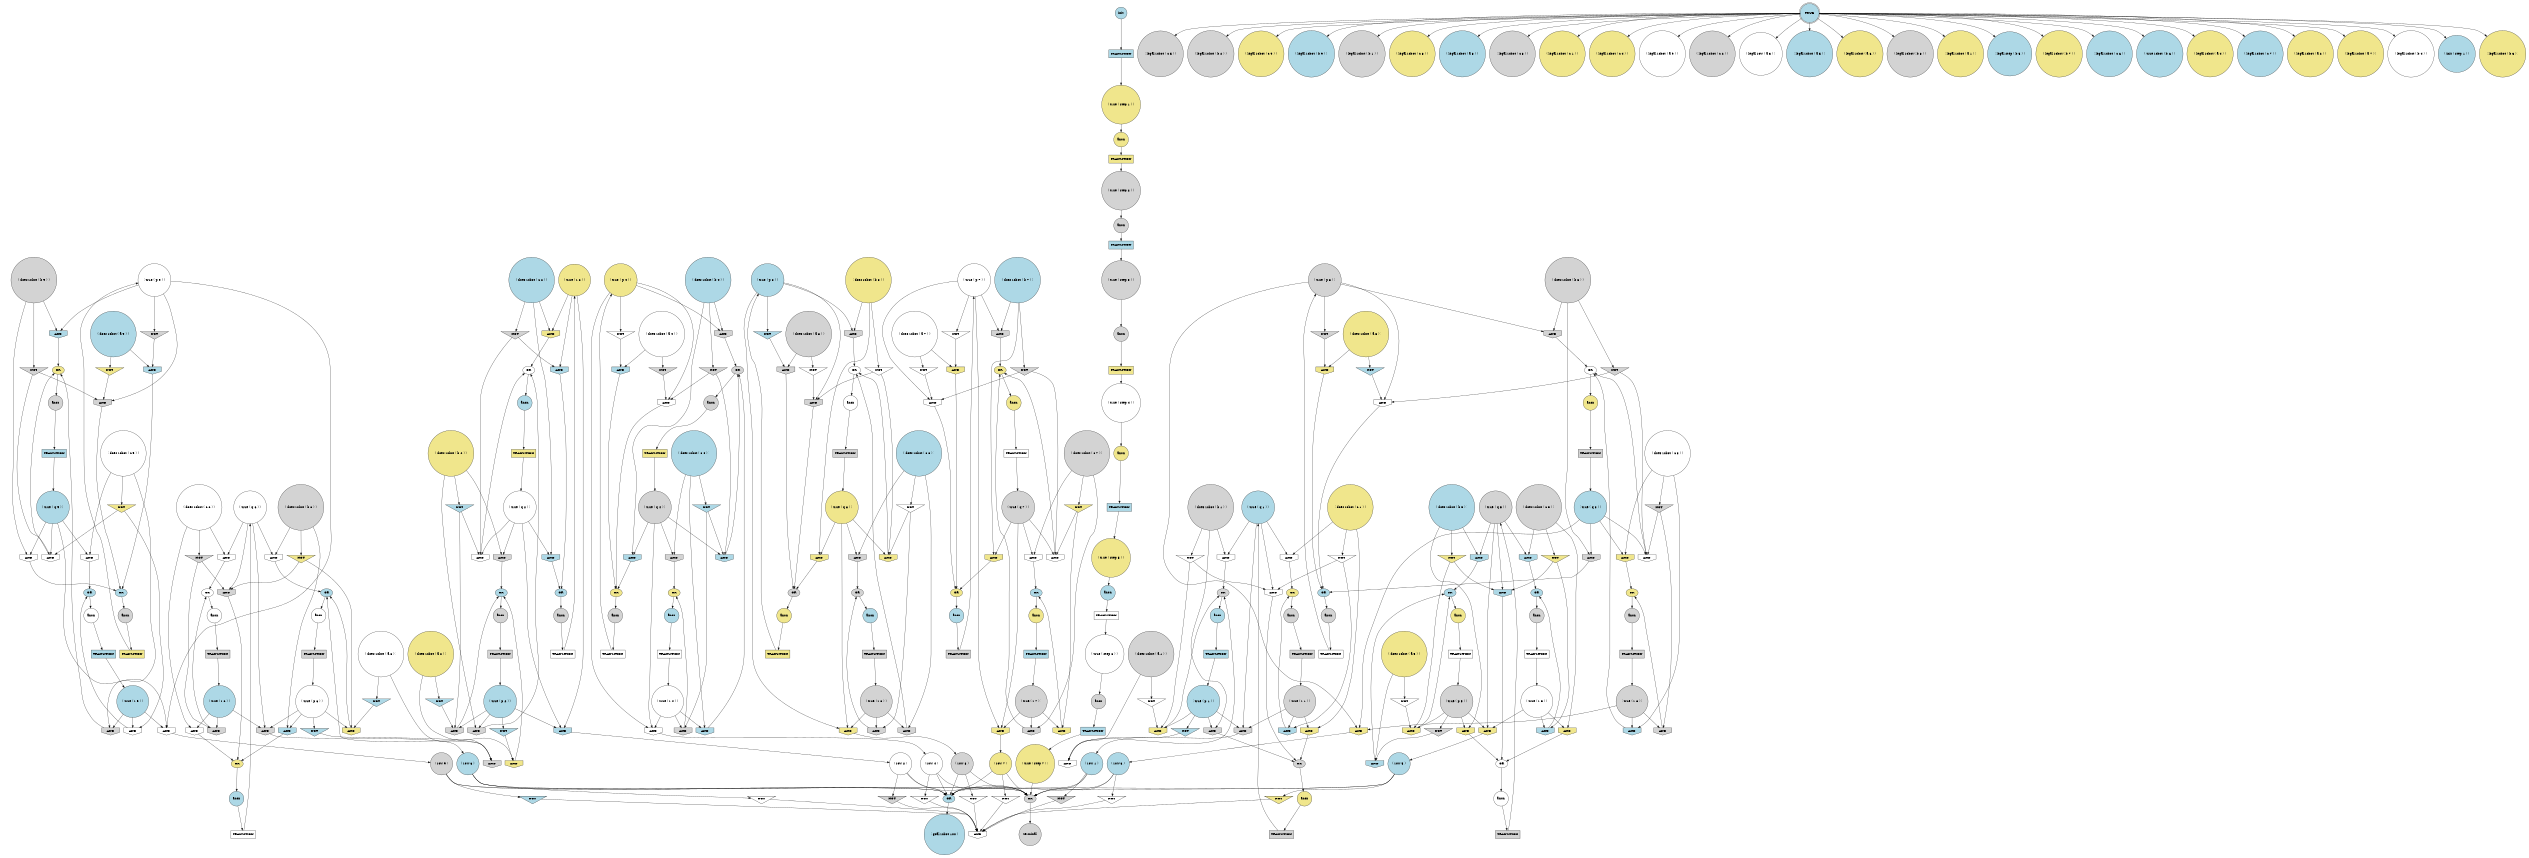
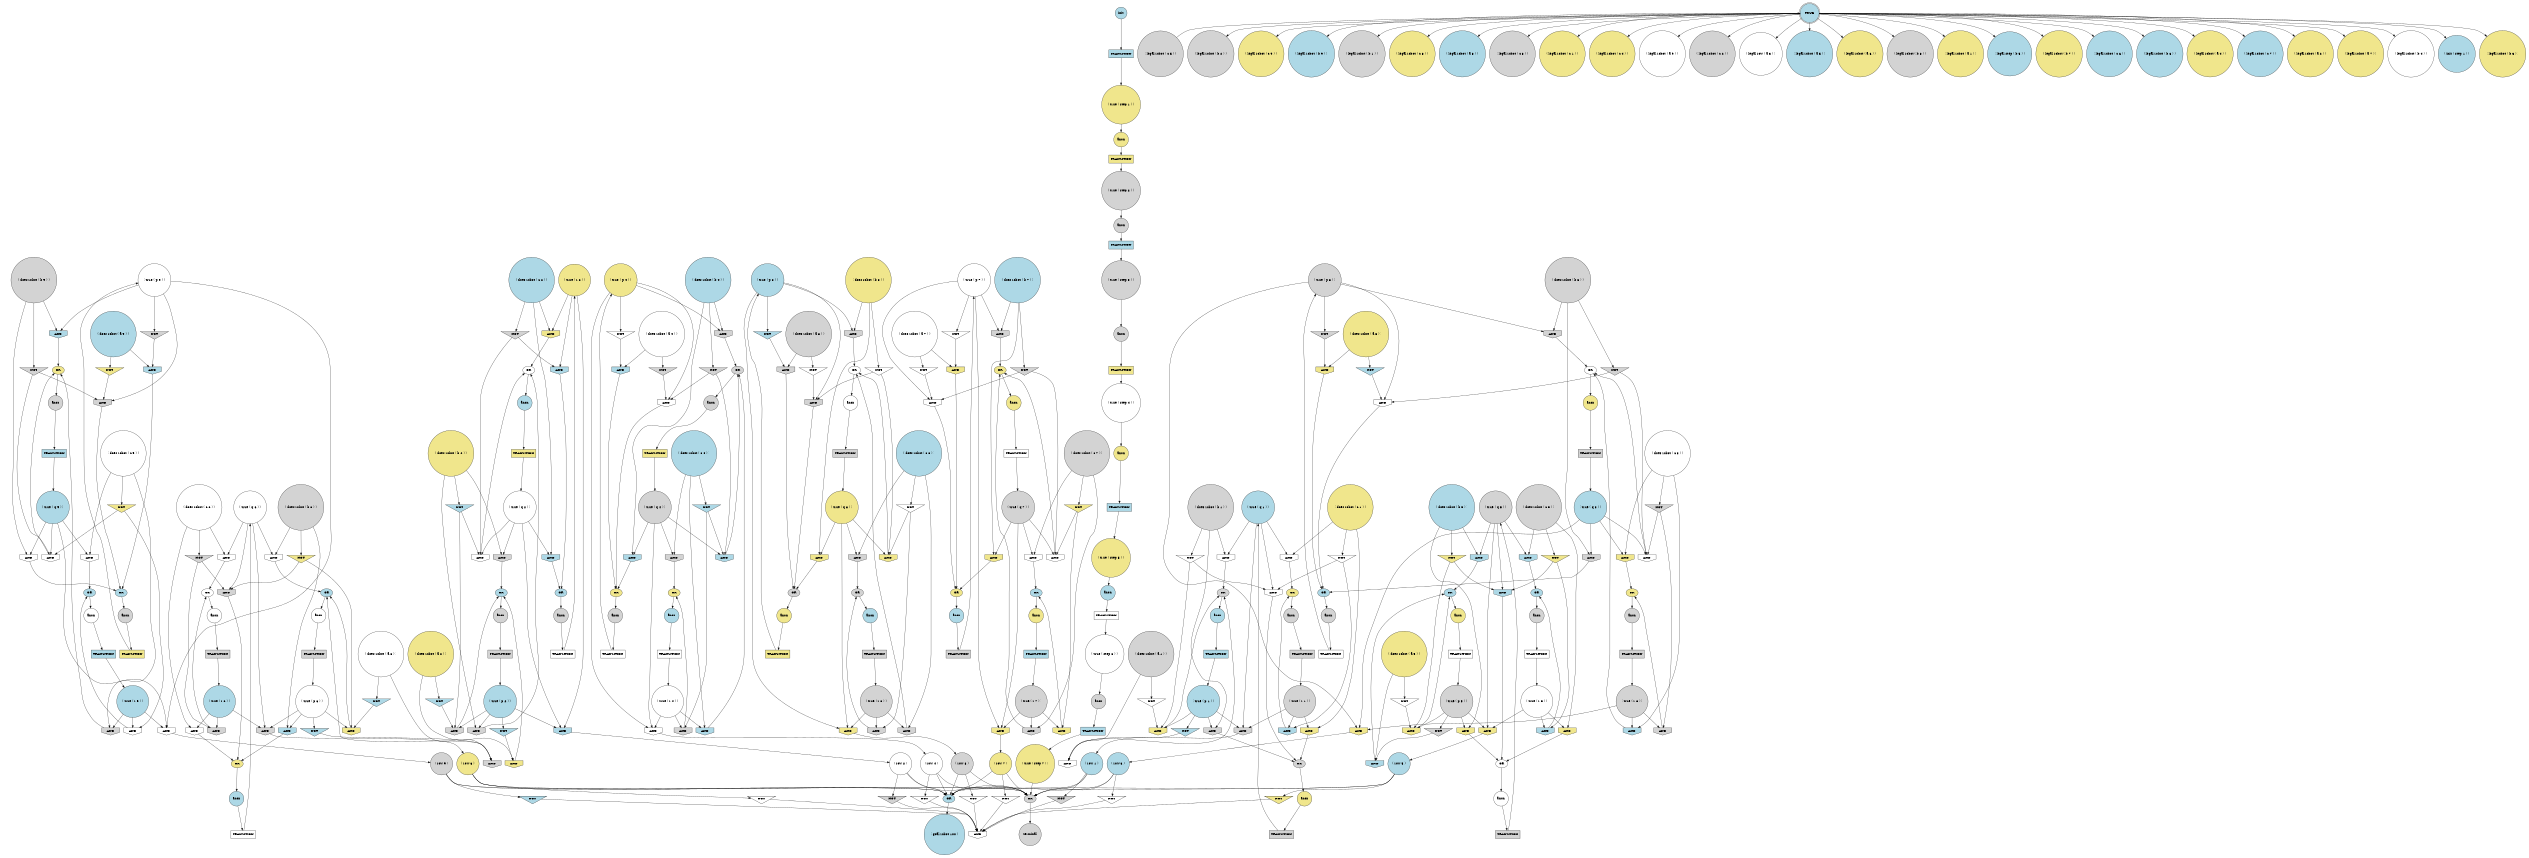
(1394, 19) -> (1392, 20)
(2160, 54) -> (2160, 54)
(468, 764) -> (468, 764)
